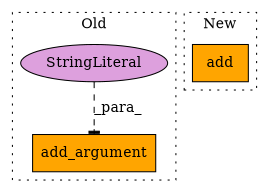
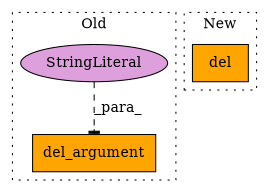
(220, 63) -> (220, 63)
(94, 153) -> (94, 153)
